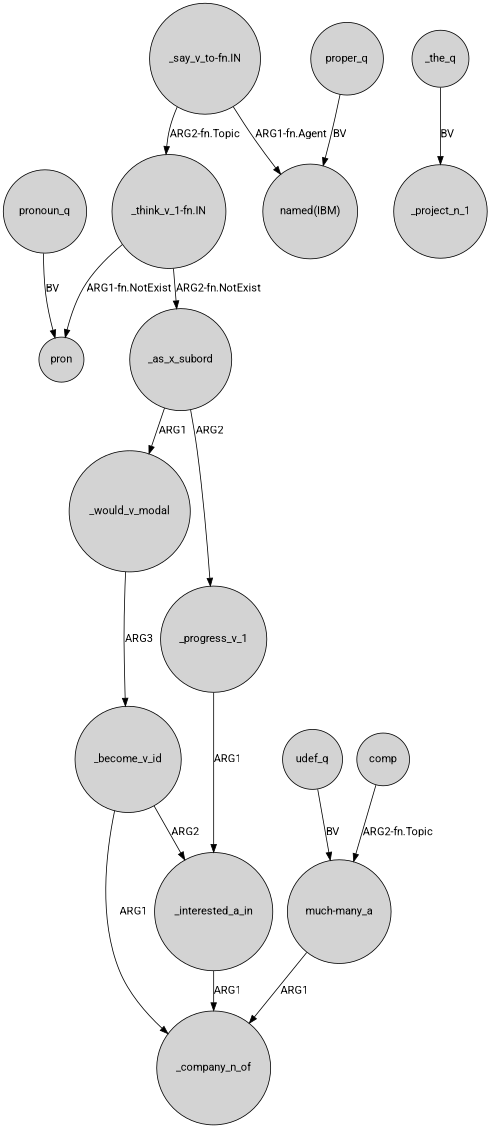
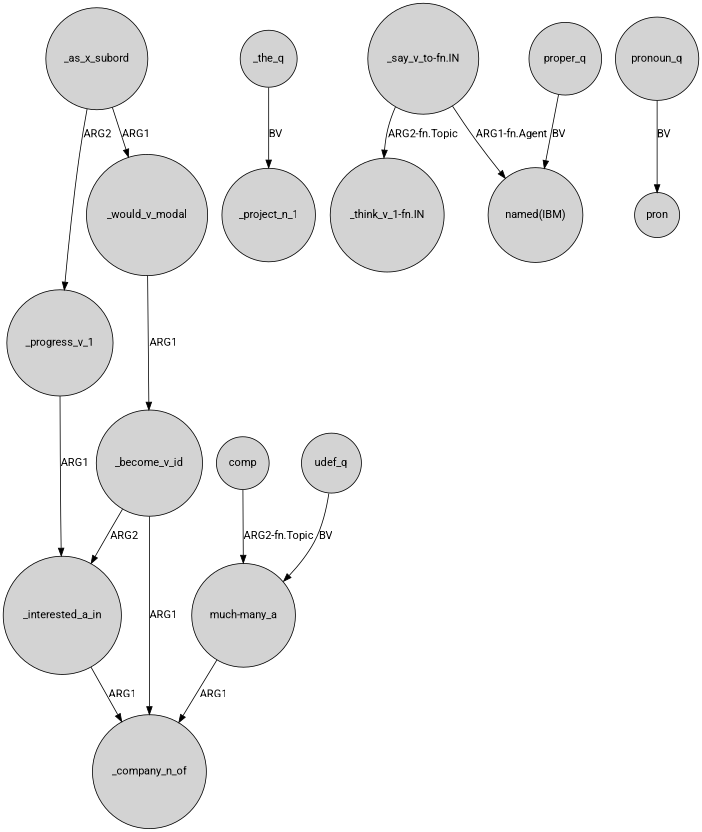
(87, 282) -> none
(175, 285) -> none
(139, 639) -> (164, 343)
